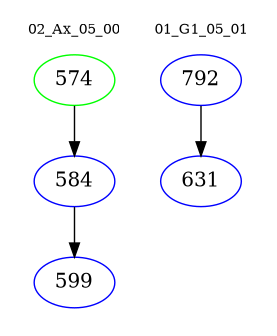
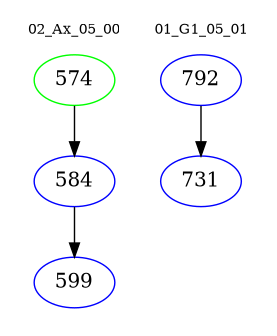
(201, 181) -> (201, 181)
